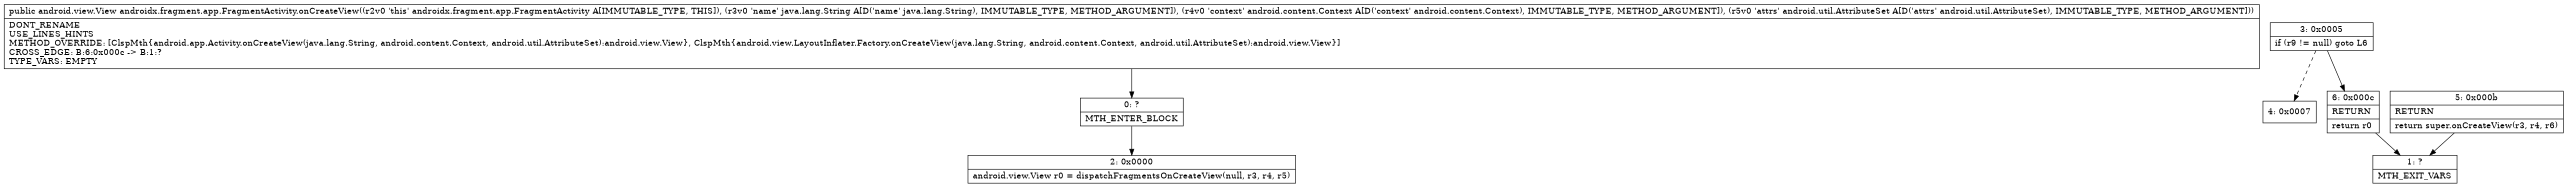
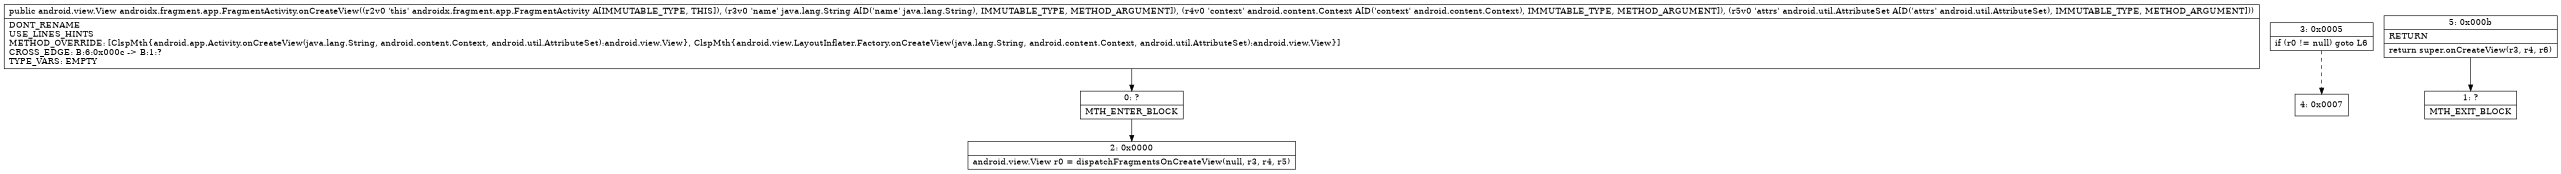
(2322, 43) -> (2322, 43)
(2353, 112) -> none
(2415, 176) -> (2471, 112)
